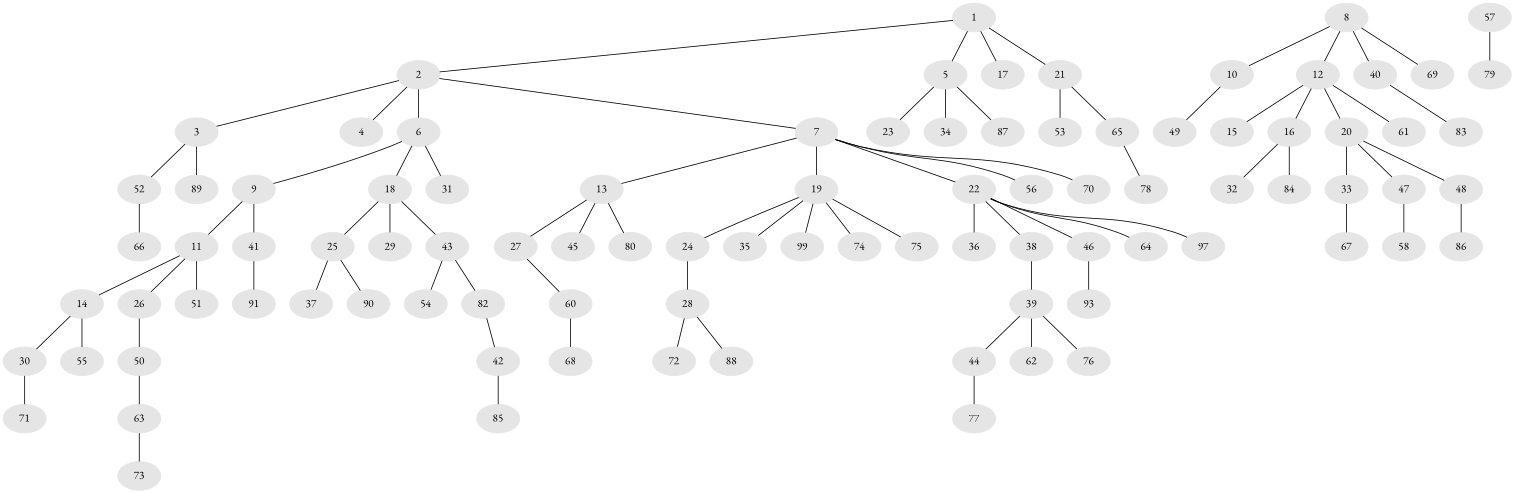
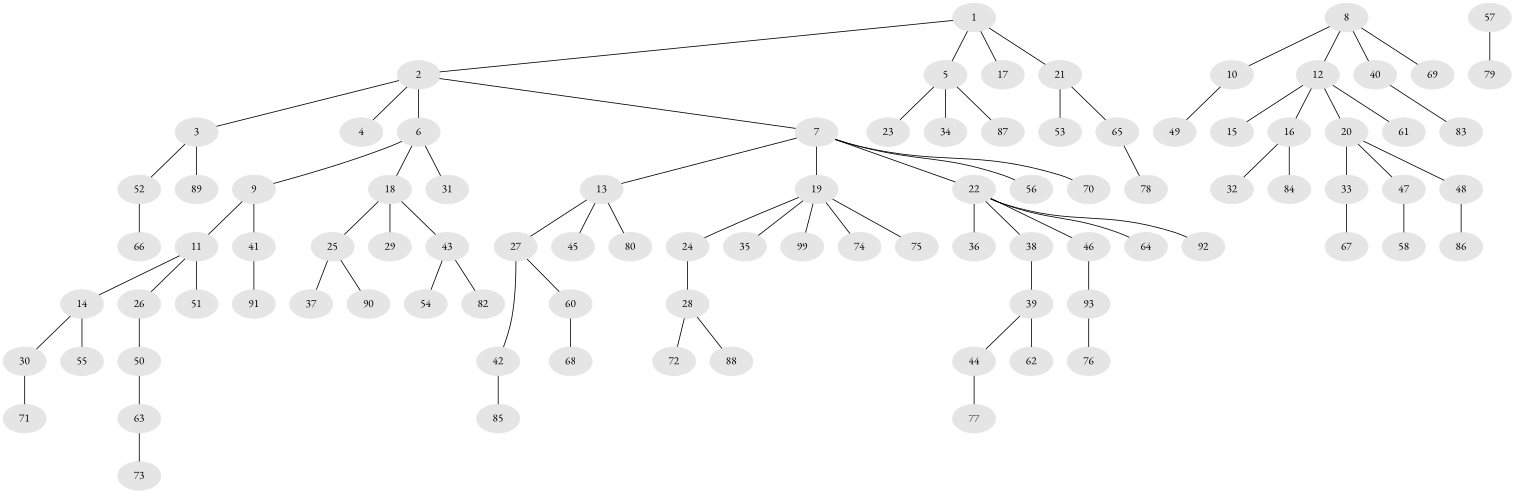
(1203, 247) -> (1203, 247)
(491, 333) -> (514, 305)
(1060, 333) -> (1089, 333)
